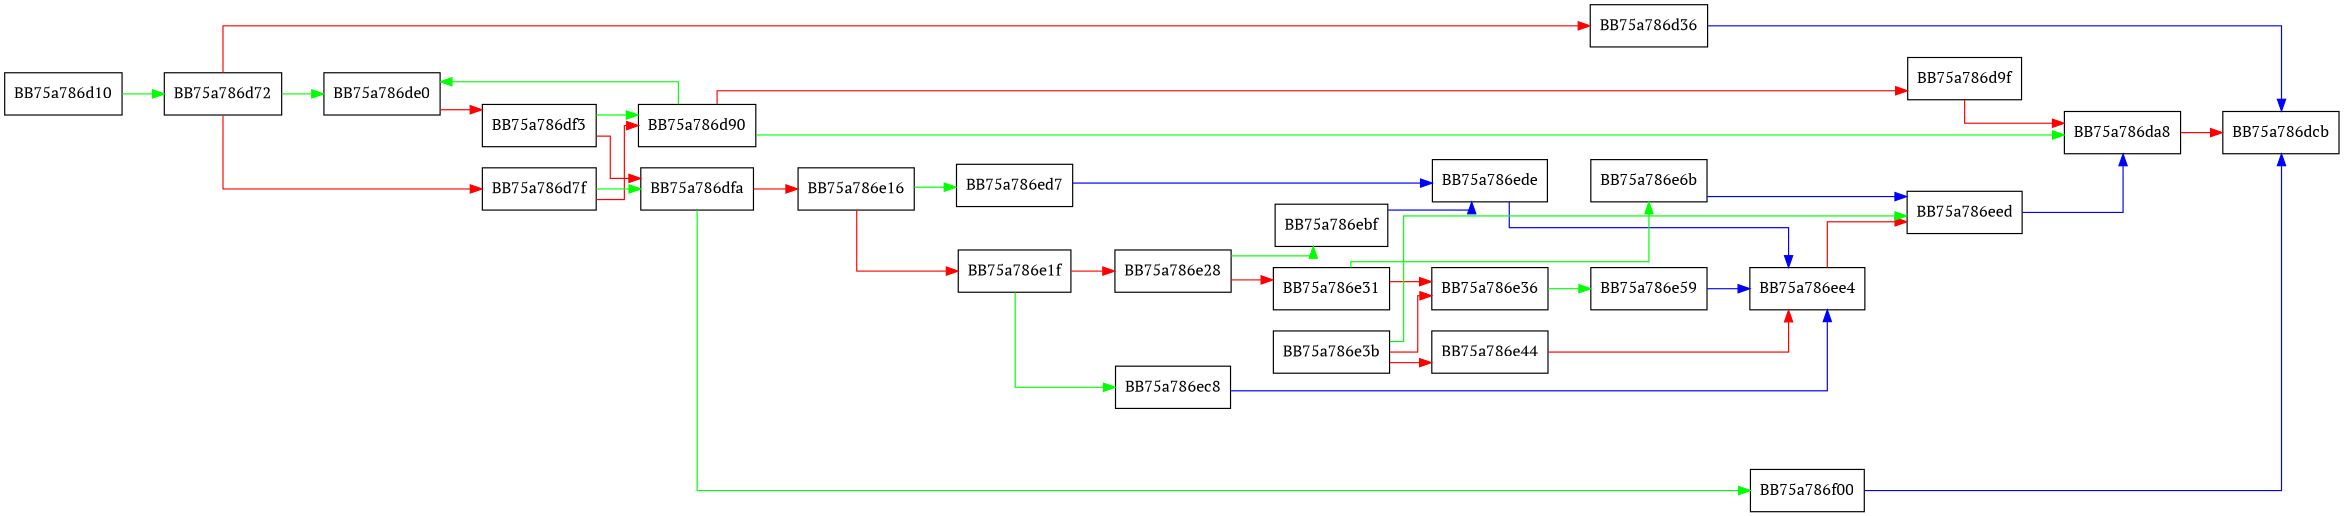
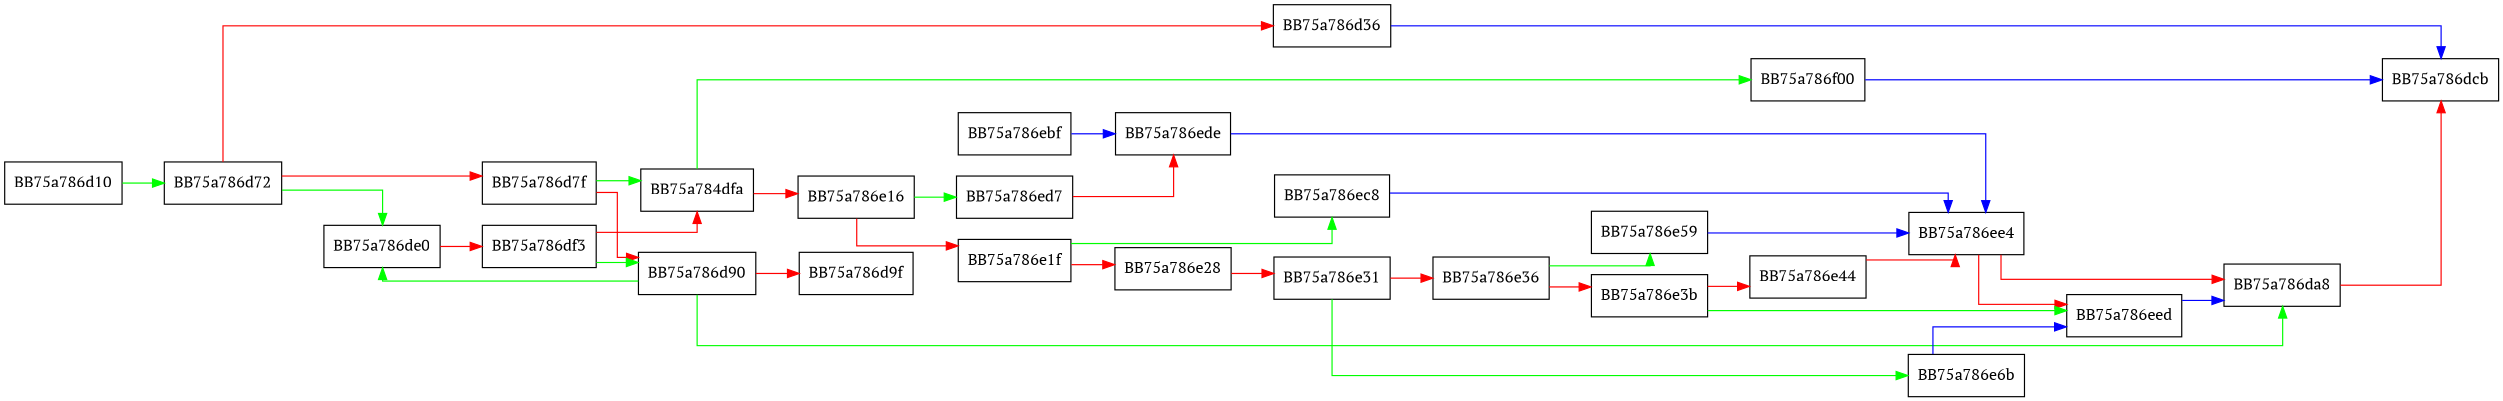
(1997, 123) -> (2094, 279)
(1247, 183) -> (1138, 197)
(697, 189) -> (697, 190)
(1273, 256) -> none
(1418, 337) -> (1564, 287)
